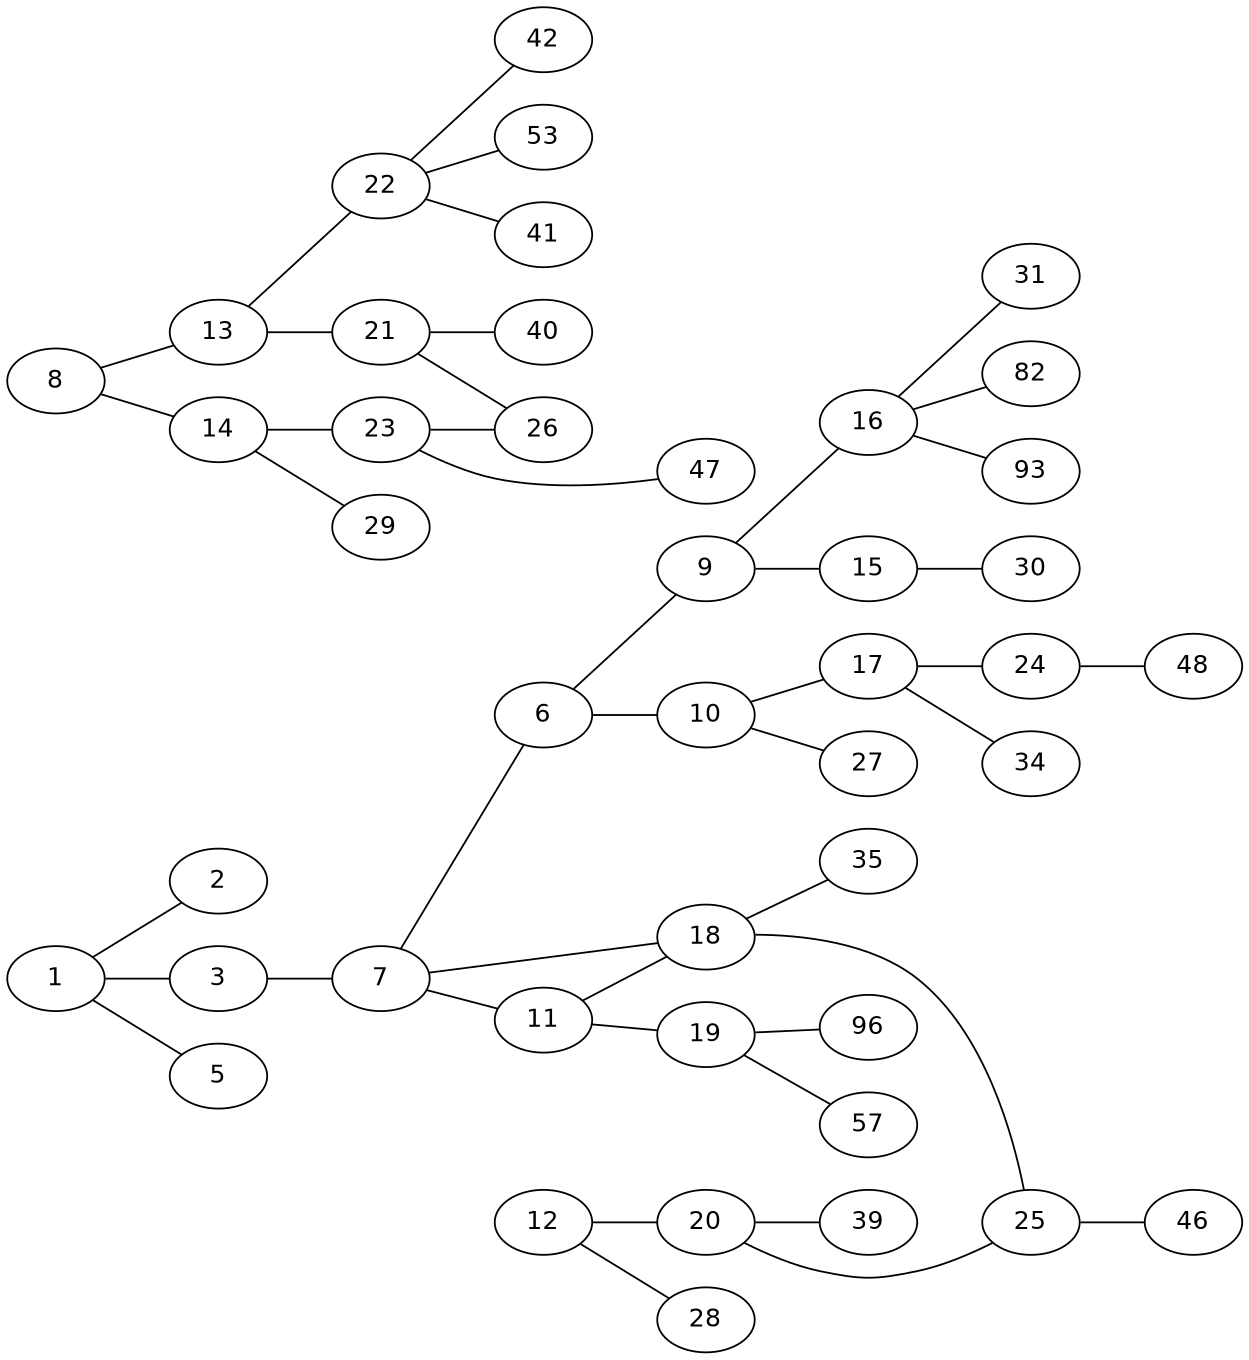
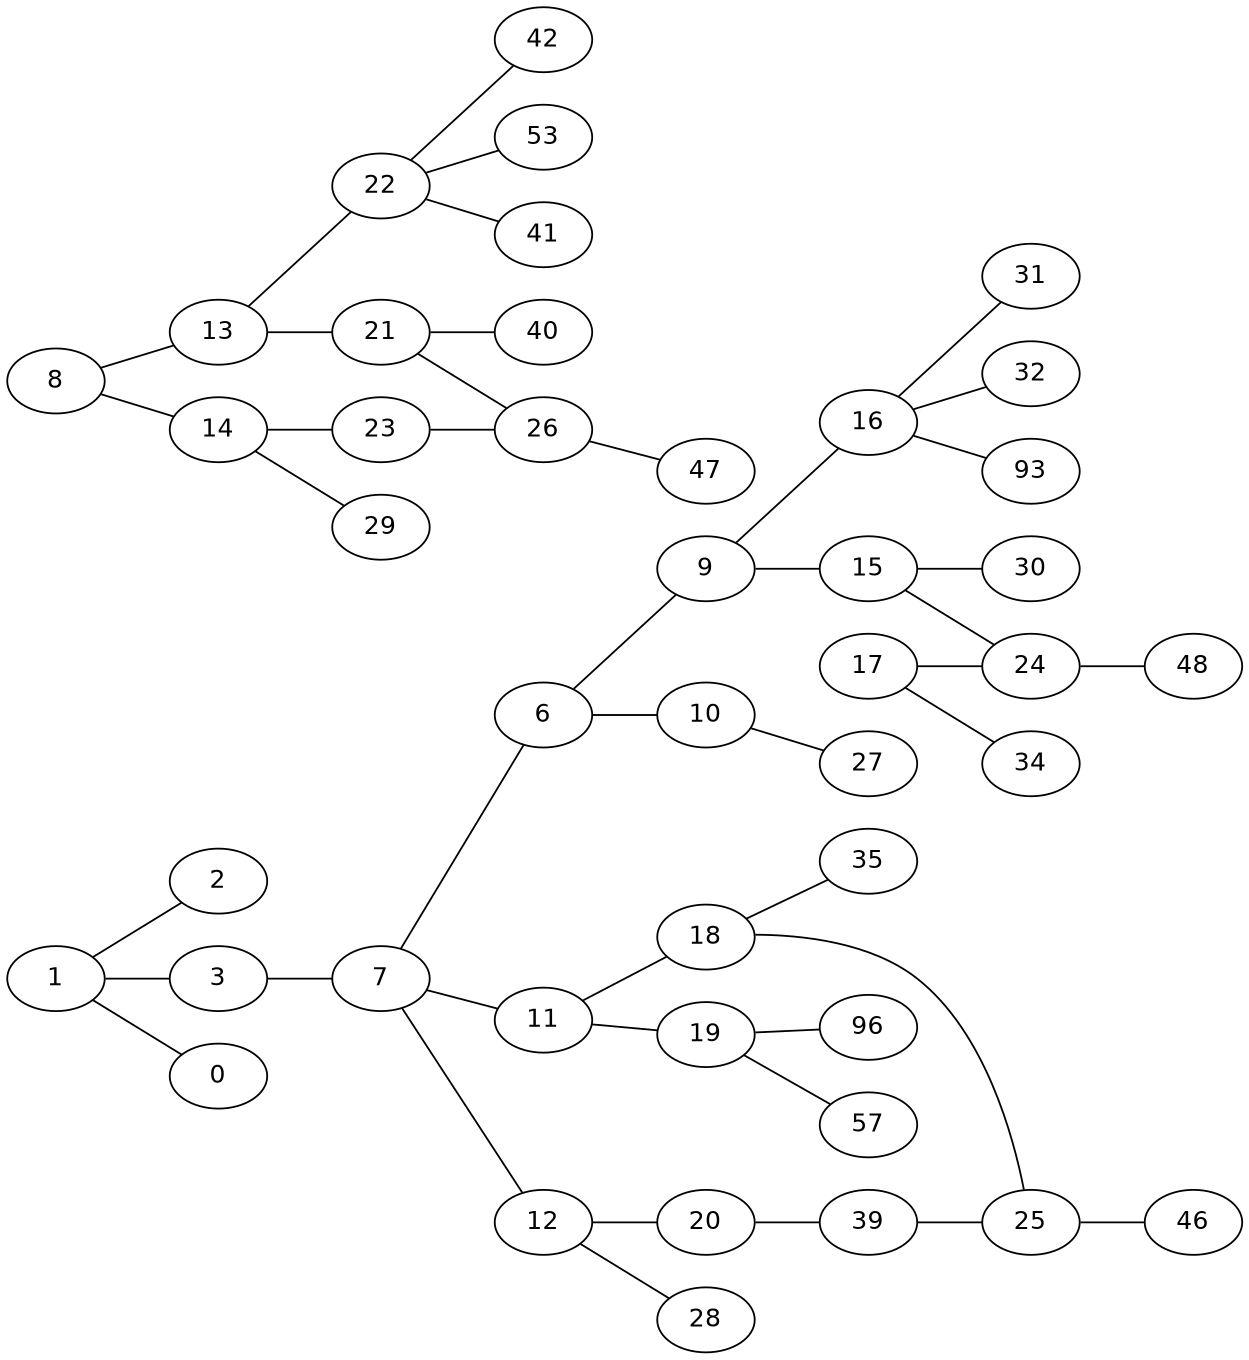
(1031, 374) -> (1031, 374)
(536, 484) -> (625, 451)
none -> (950, 618)
(788, 691) -> none
(544, 958) -> (462, 1100)
(218, 1076) -> (218, 1076)
(868, 1278) -> (950, 1222)
